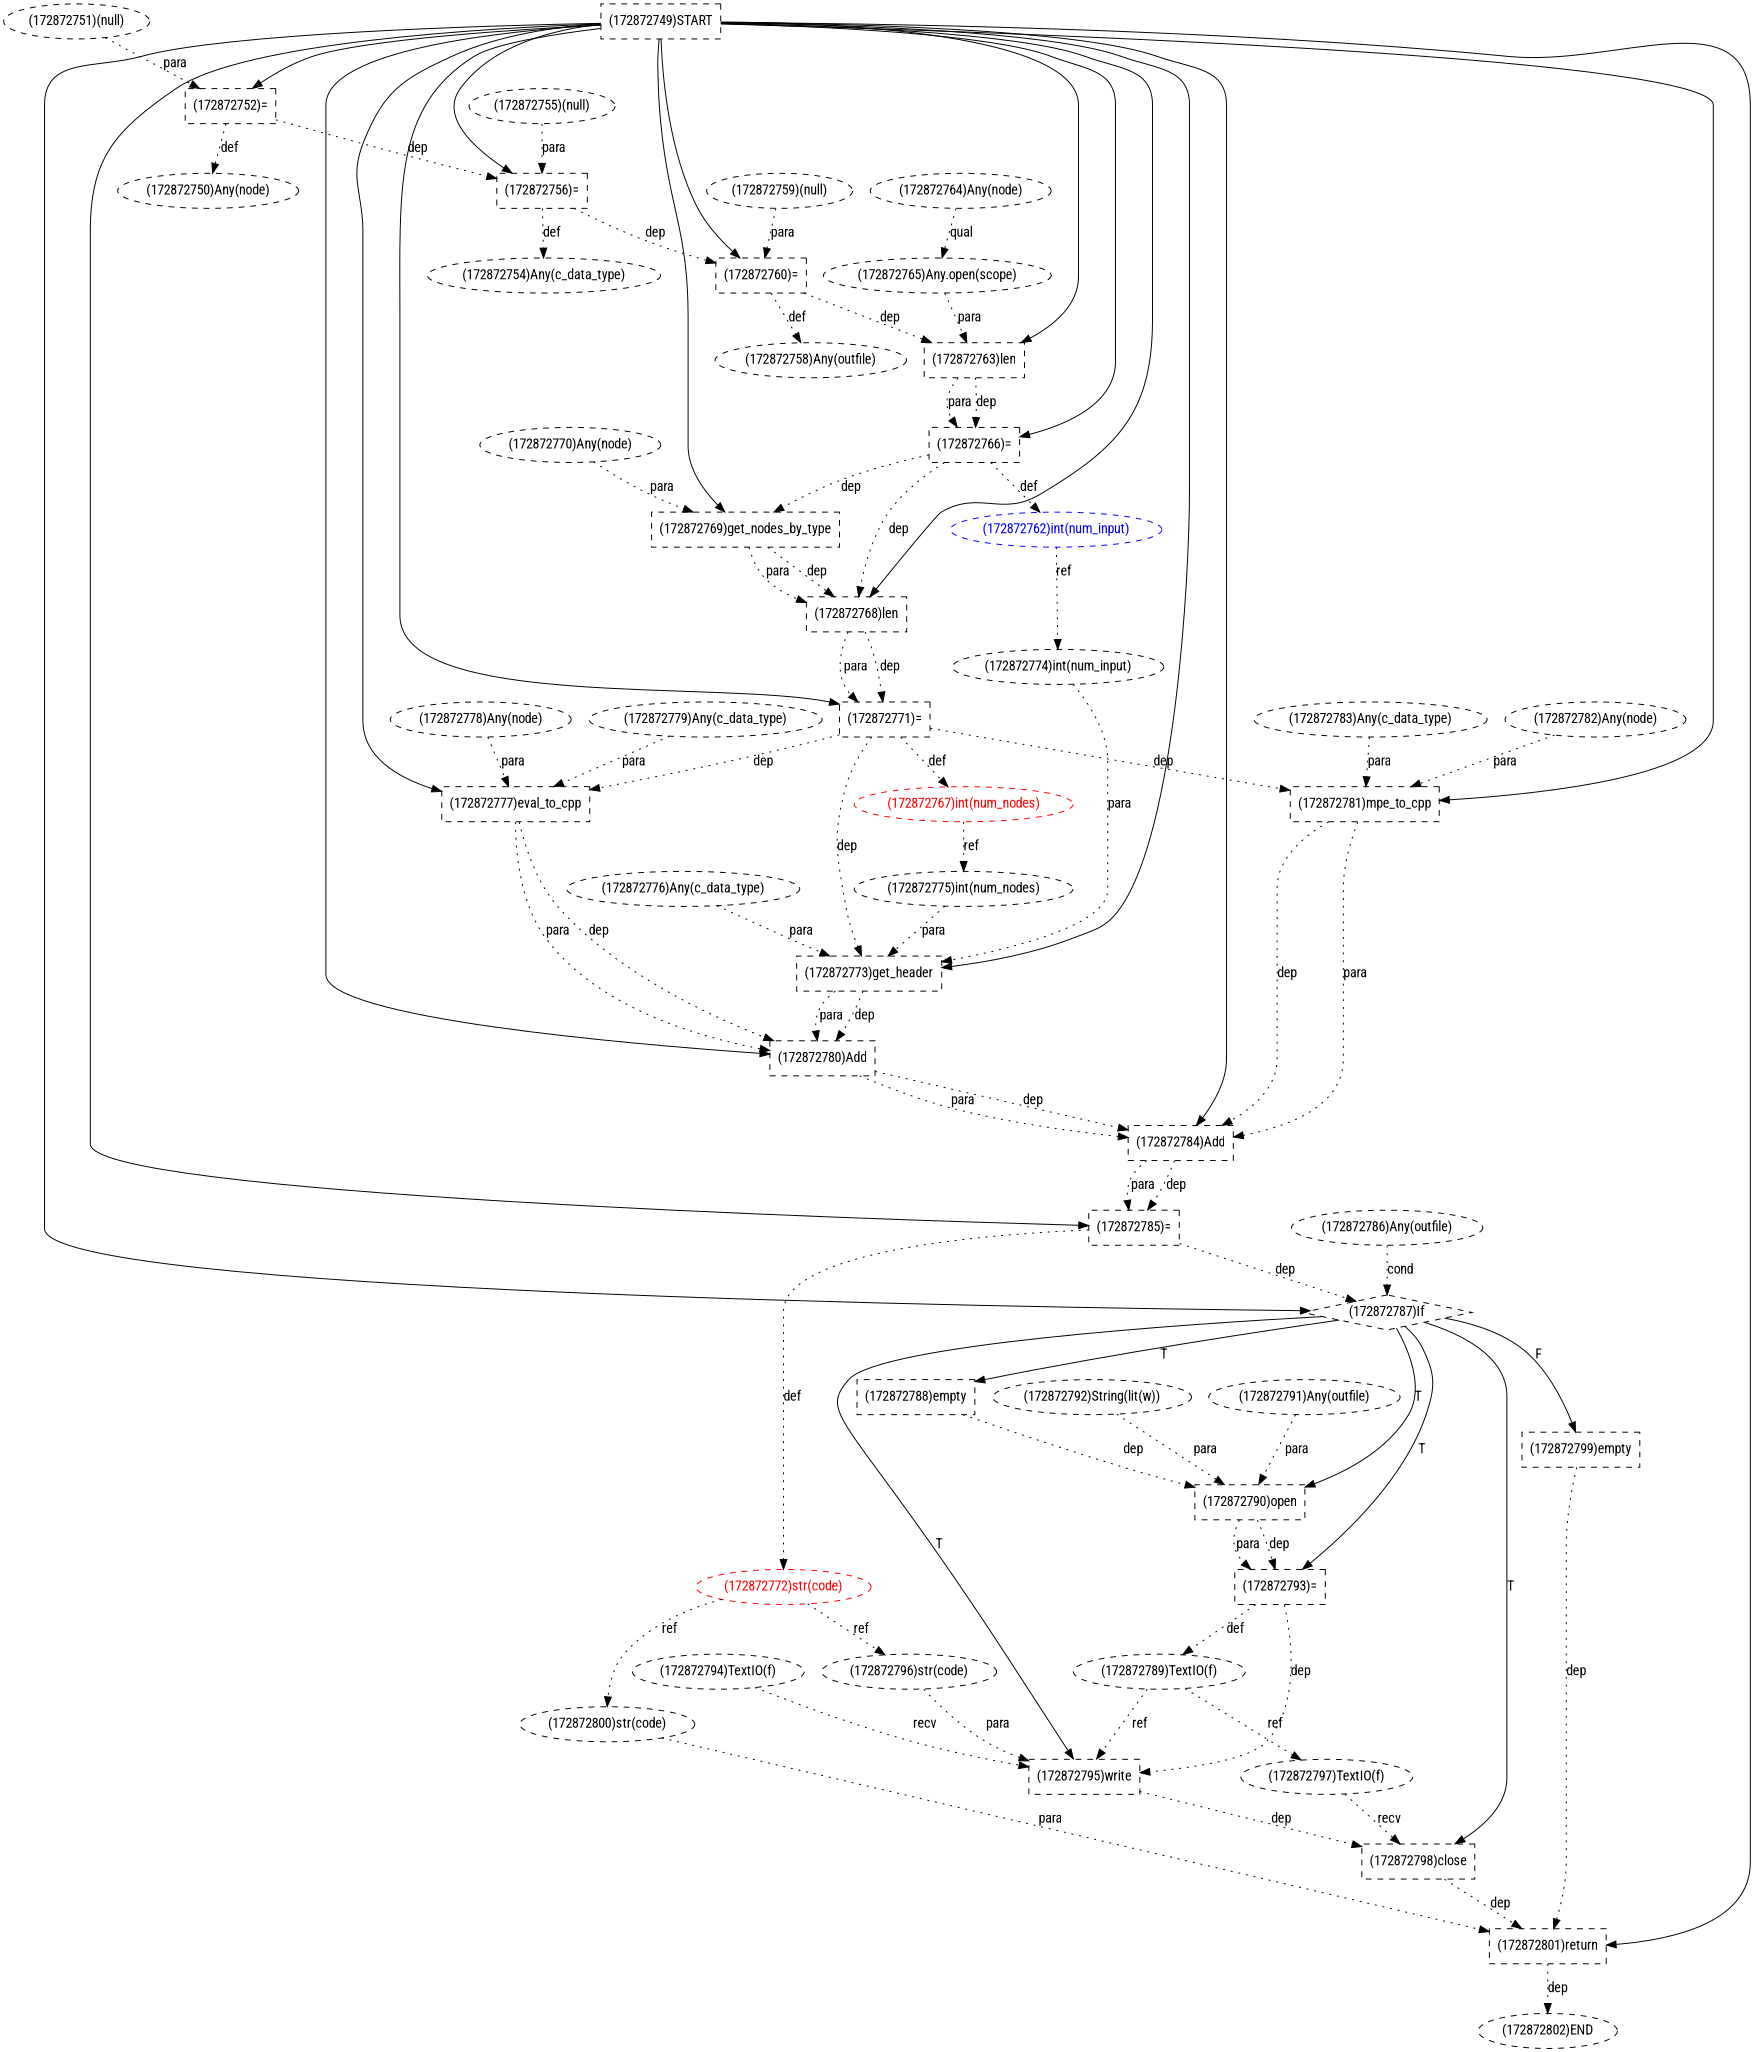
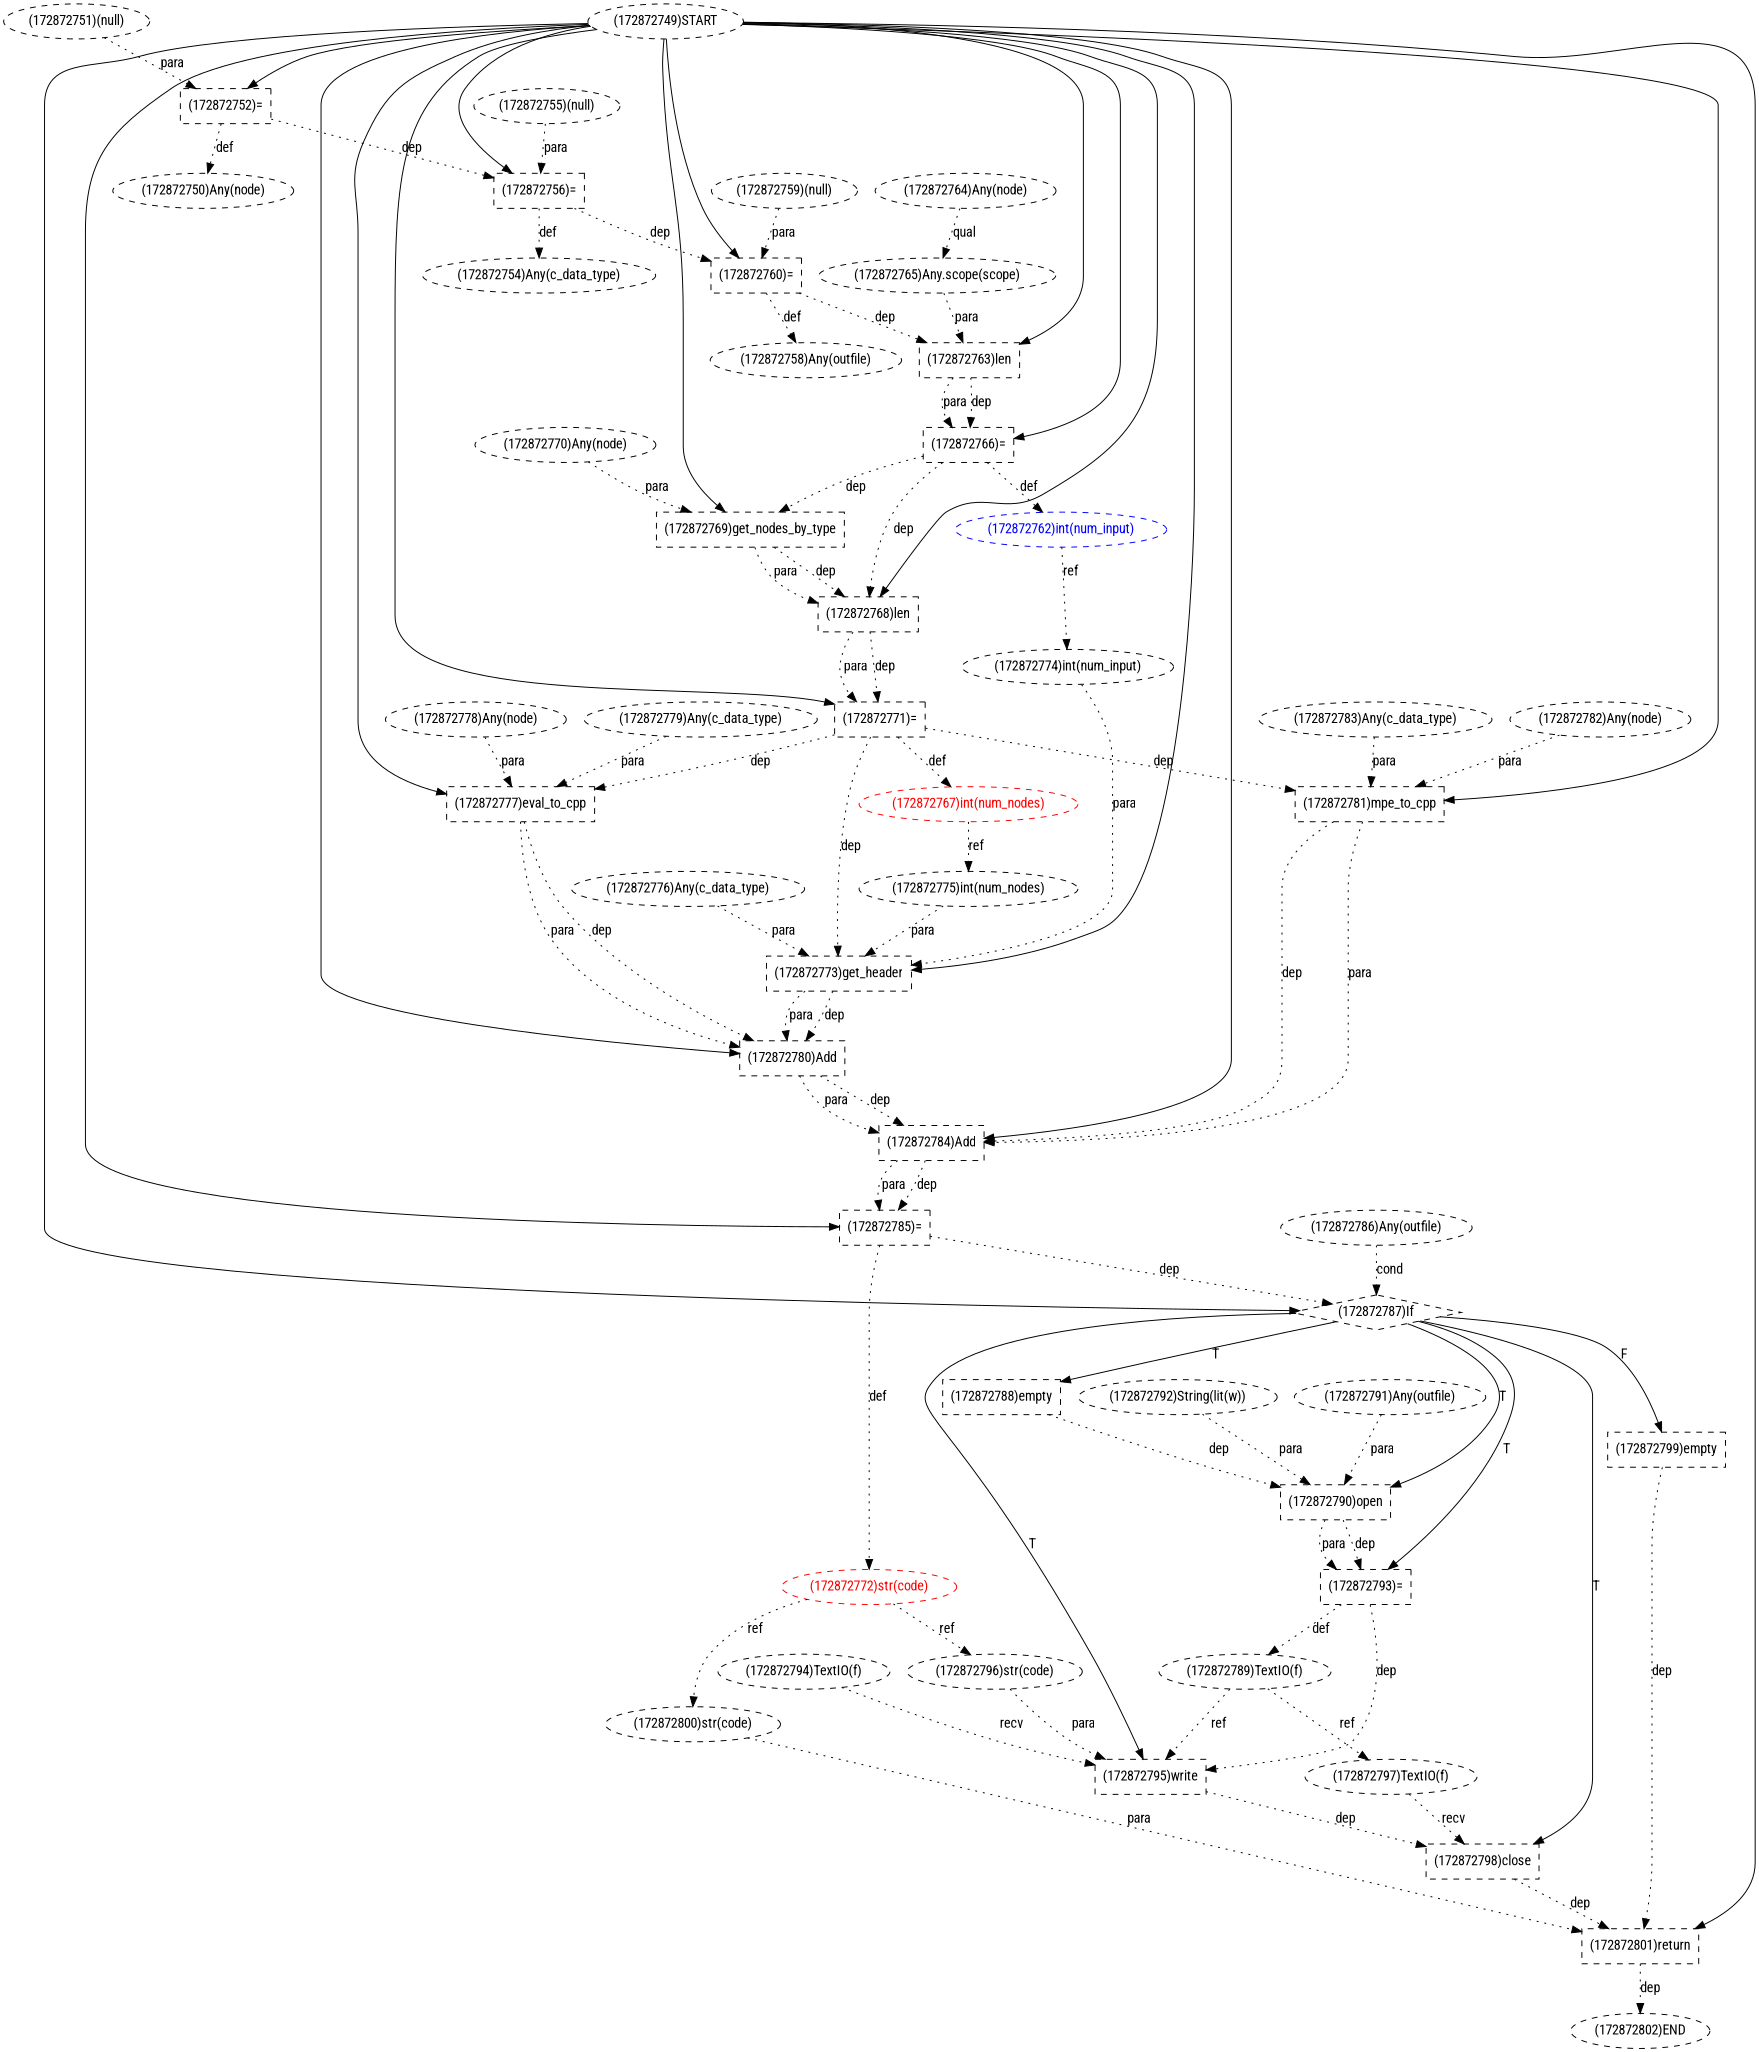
(661, 21) -> (666, 21)
(937, 276) -> (937, 276)
